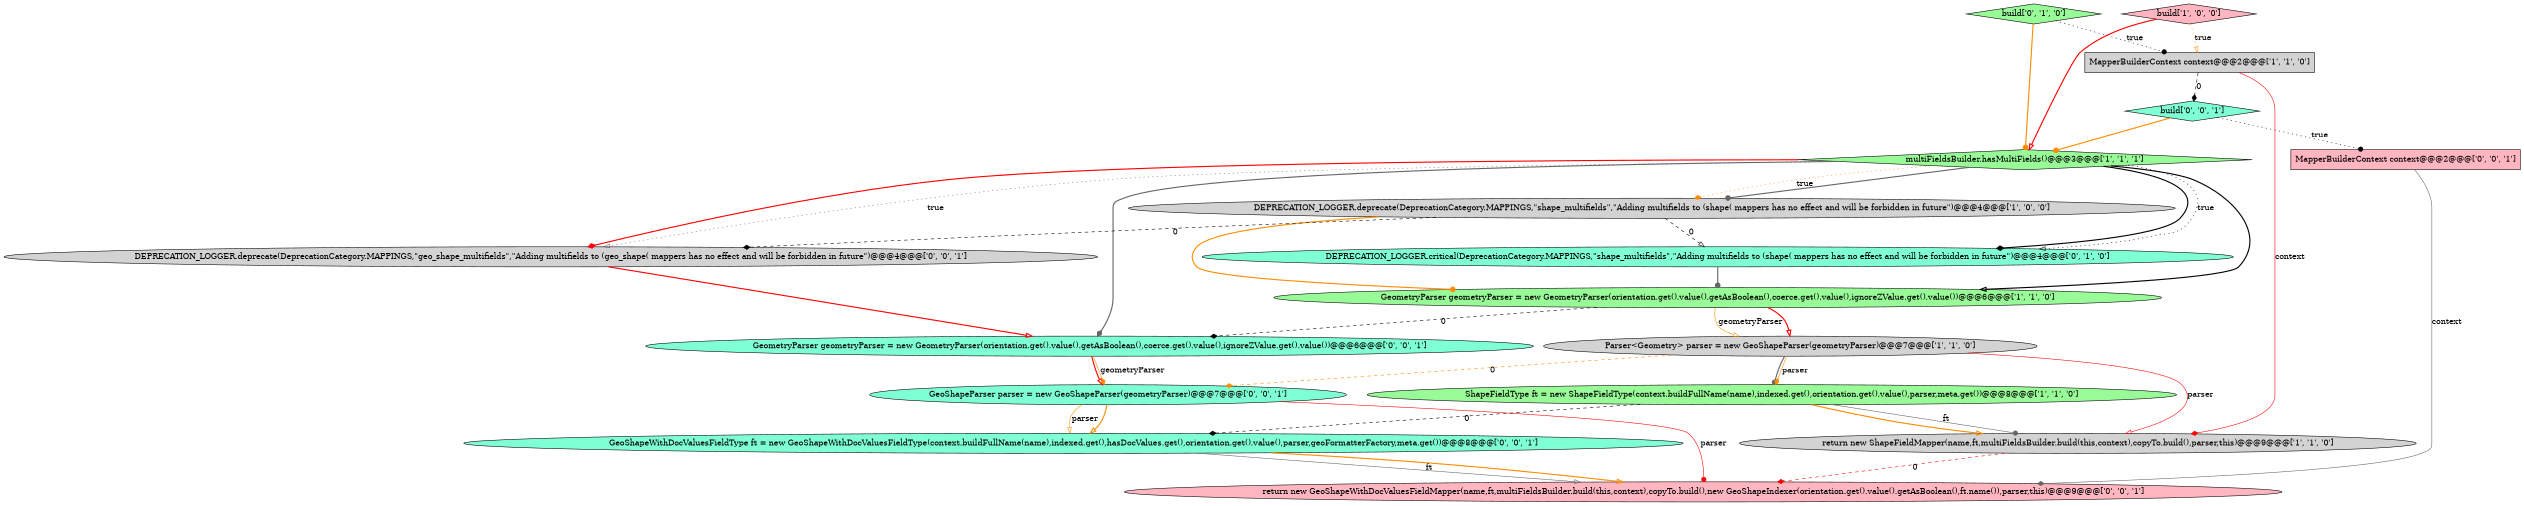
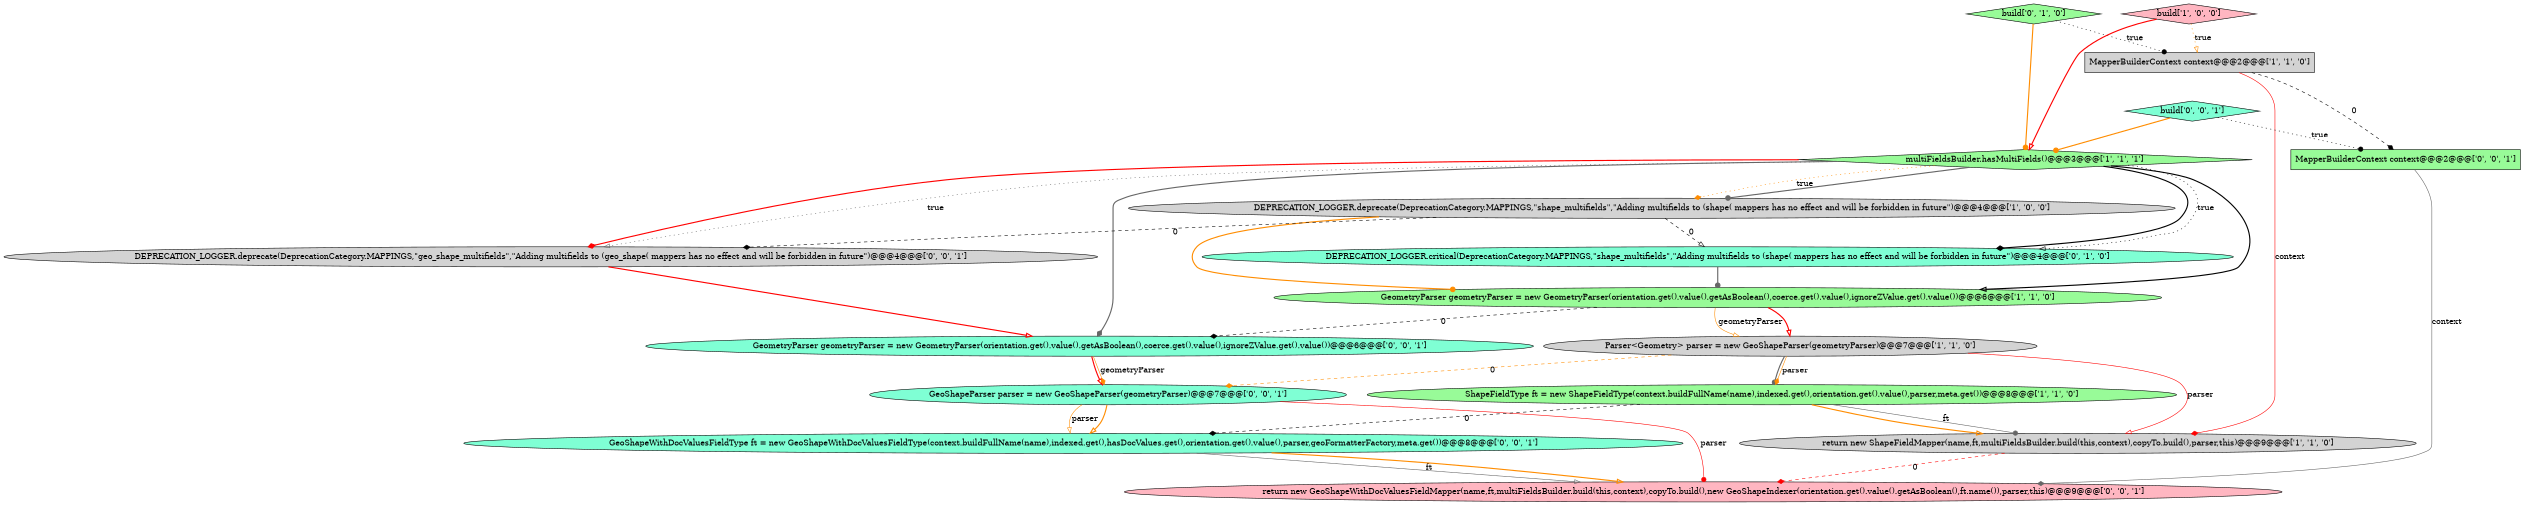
(2196, 84) -> (2323, 103)
(2406, 160) -> (2406, 160)
